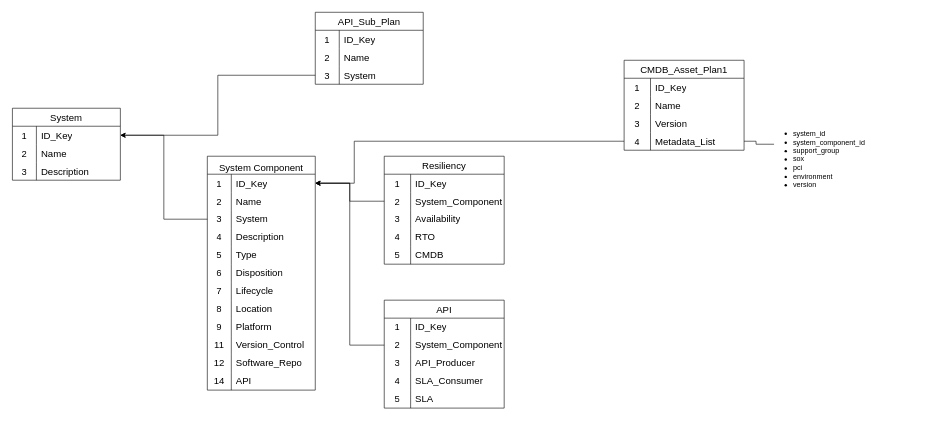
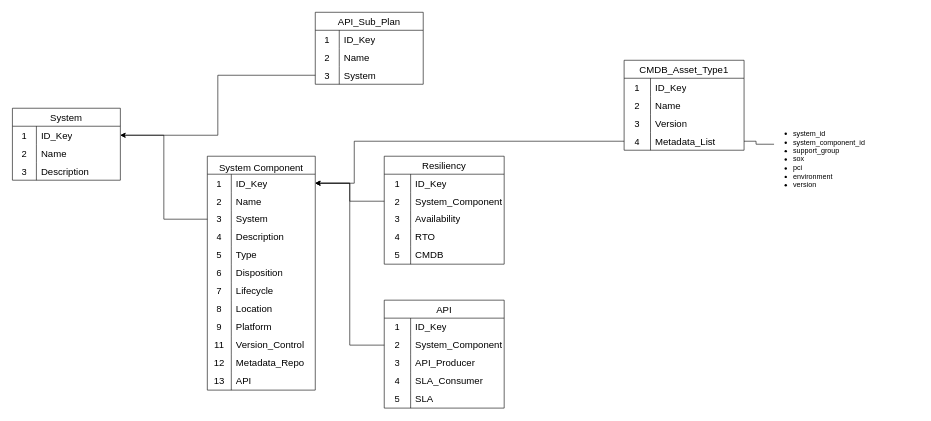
(684, 70) -> (684, 70)
(271, 363) -> (271, 363)
(219, 381) -> (219, 381)
